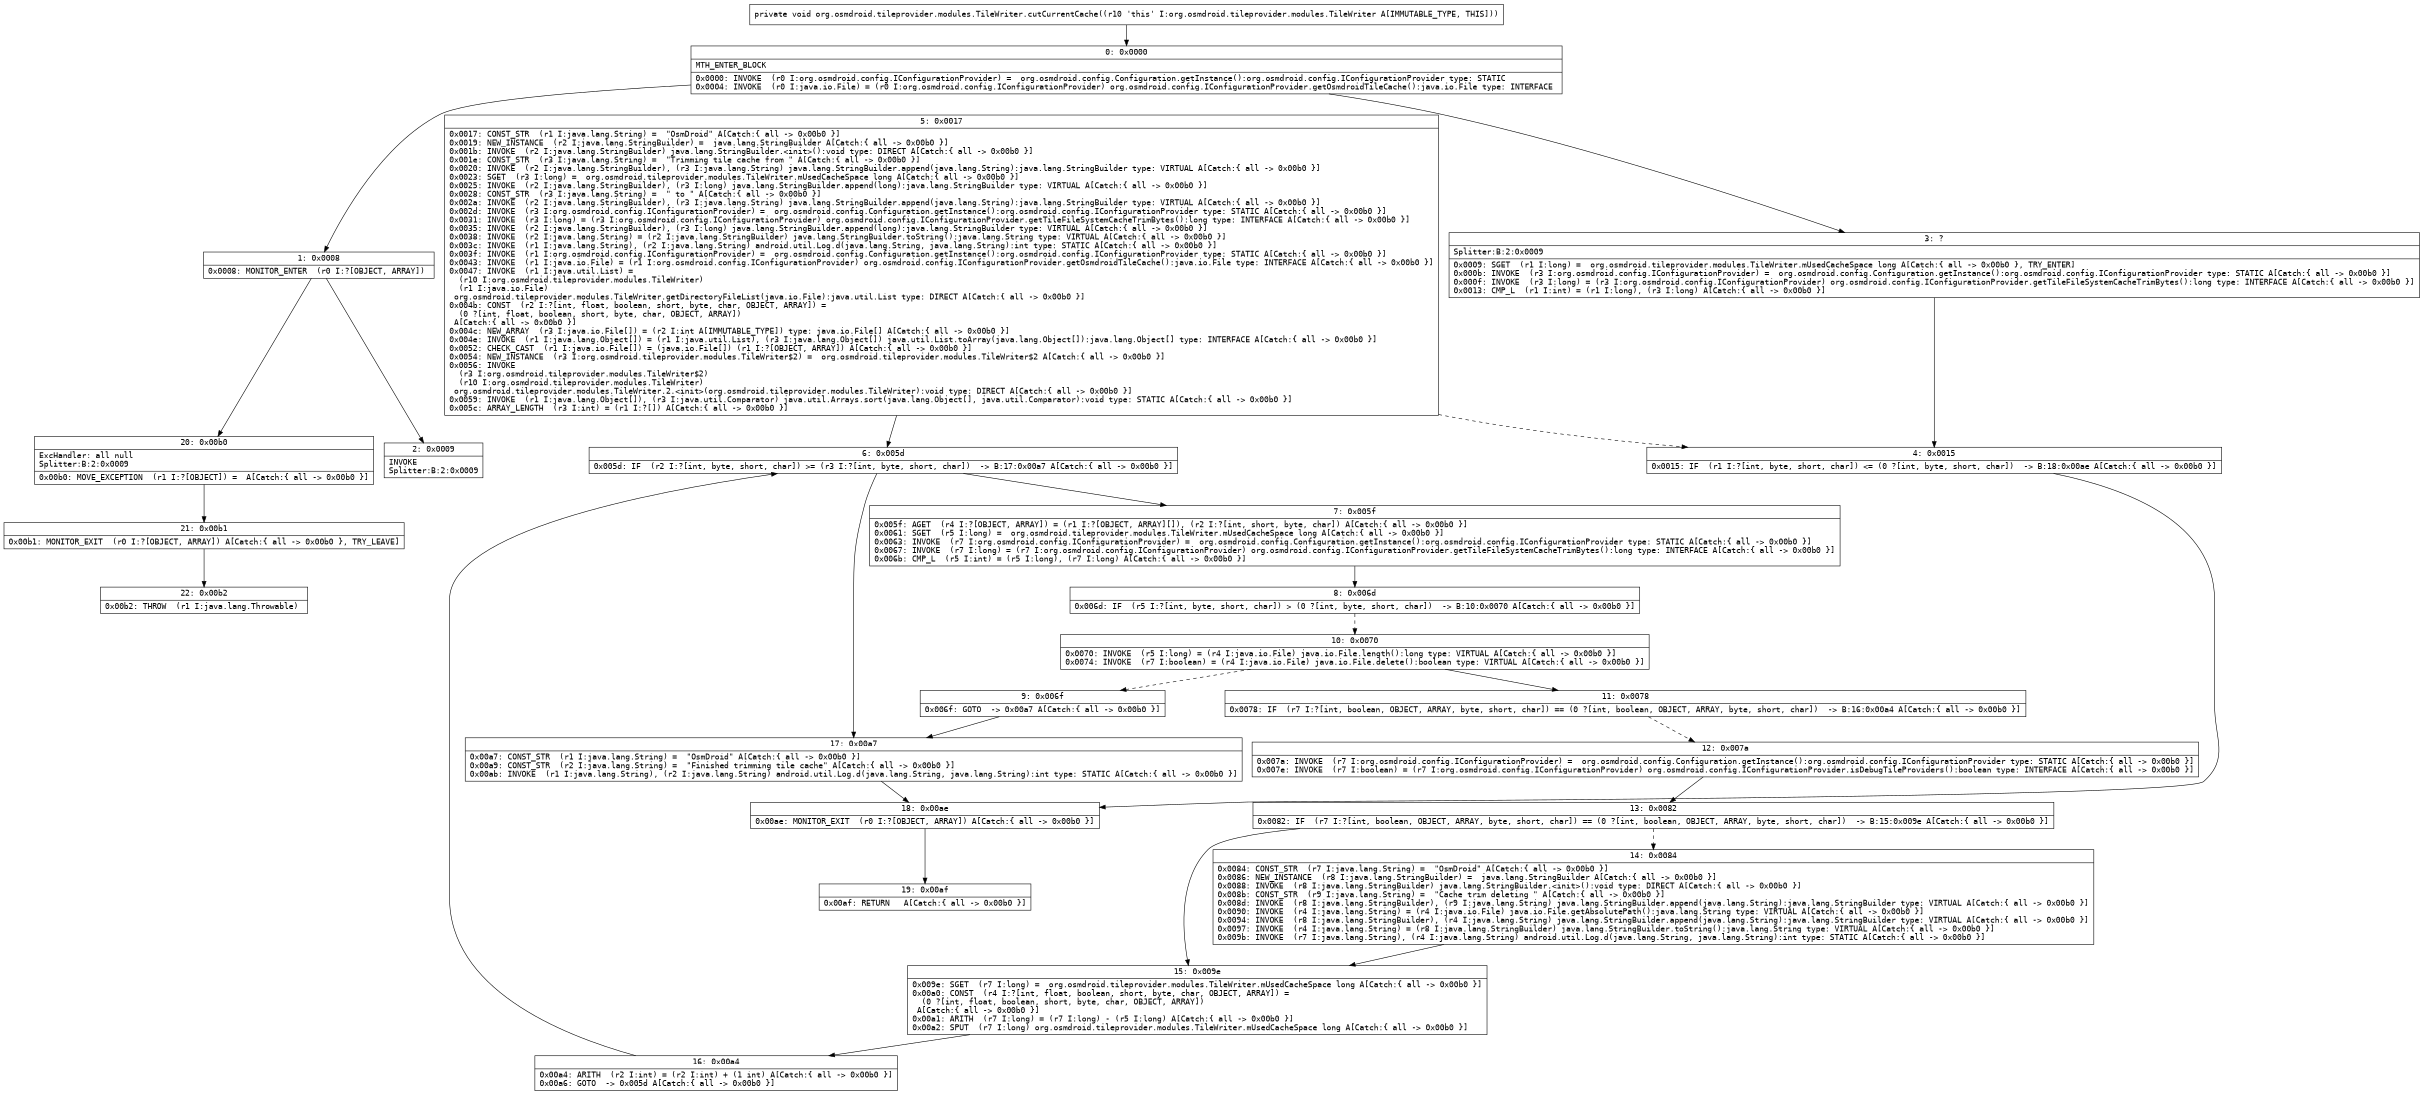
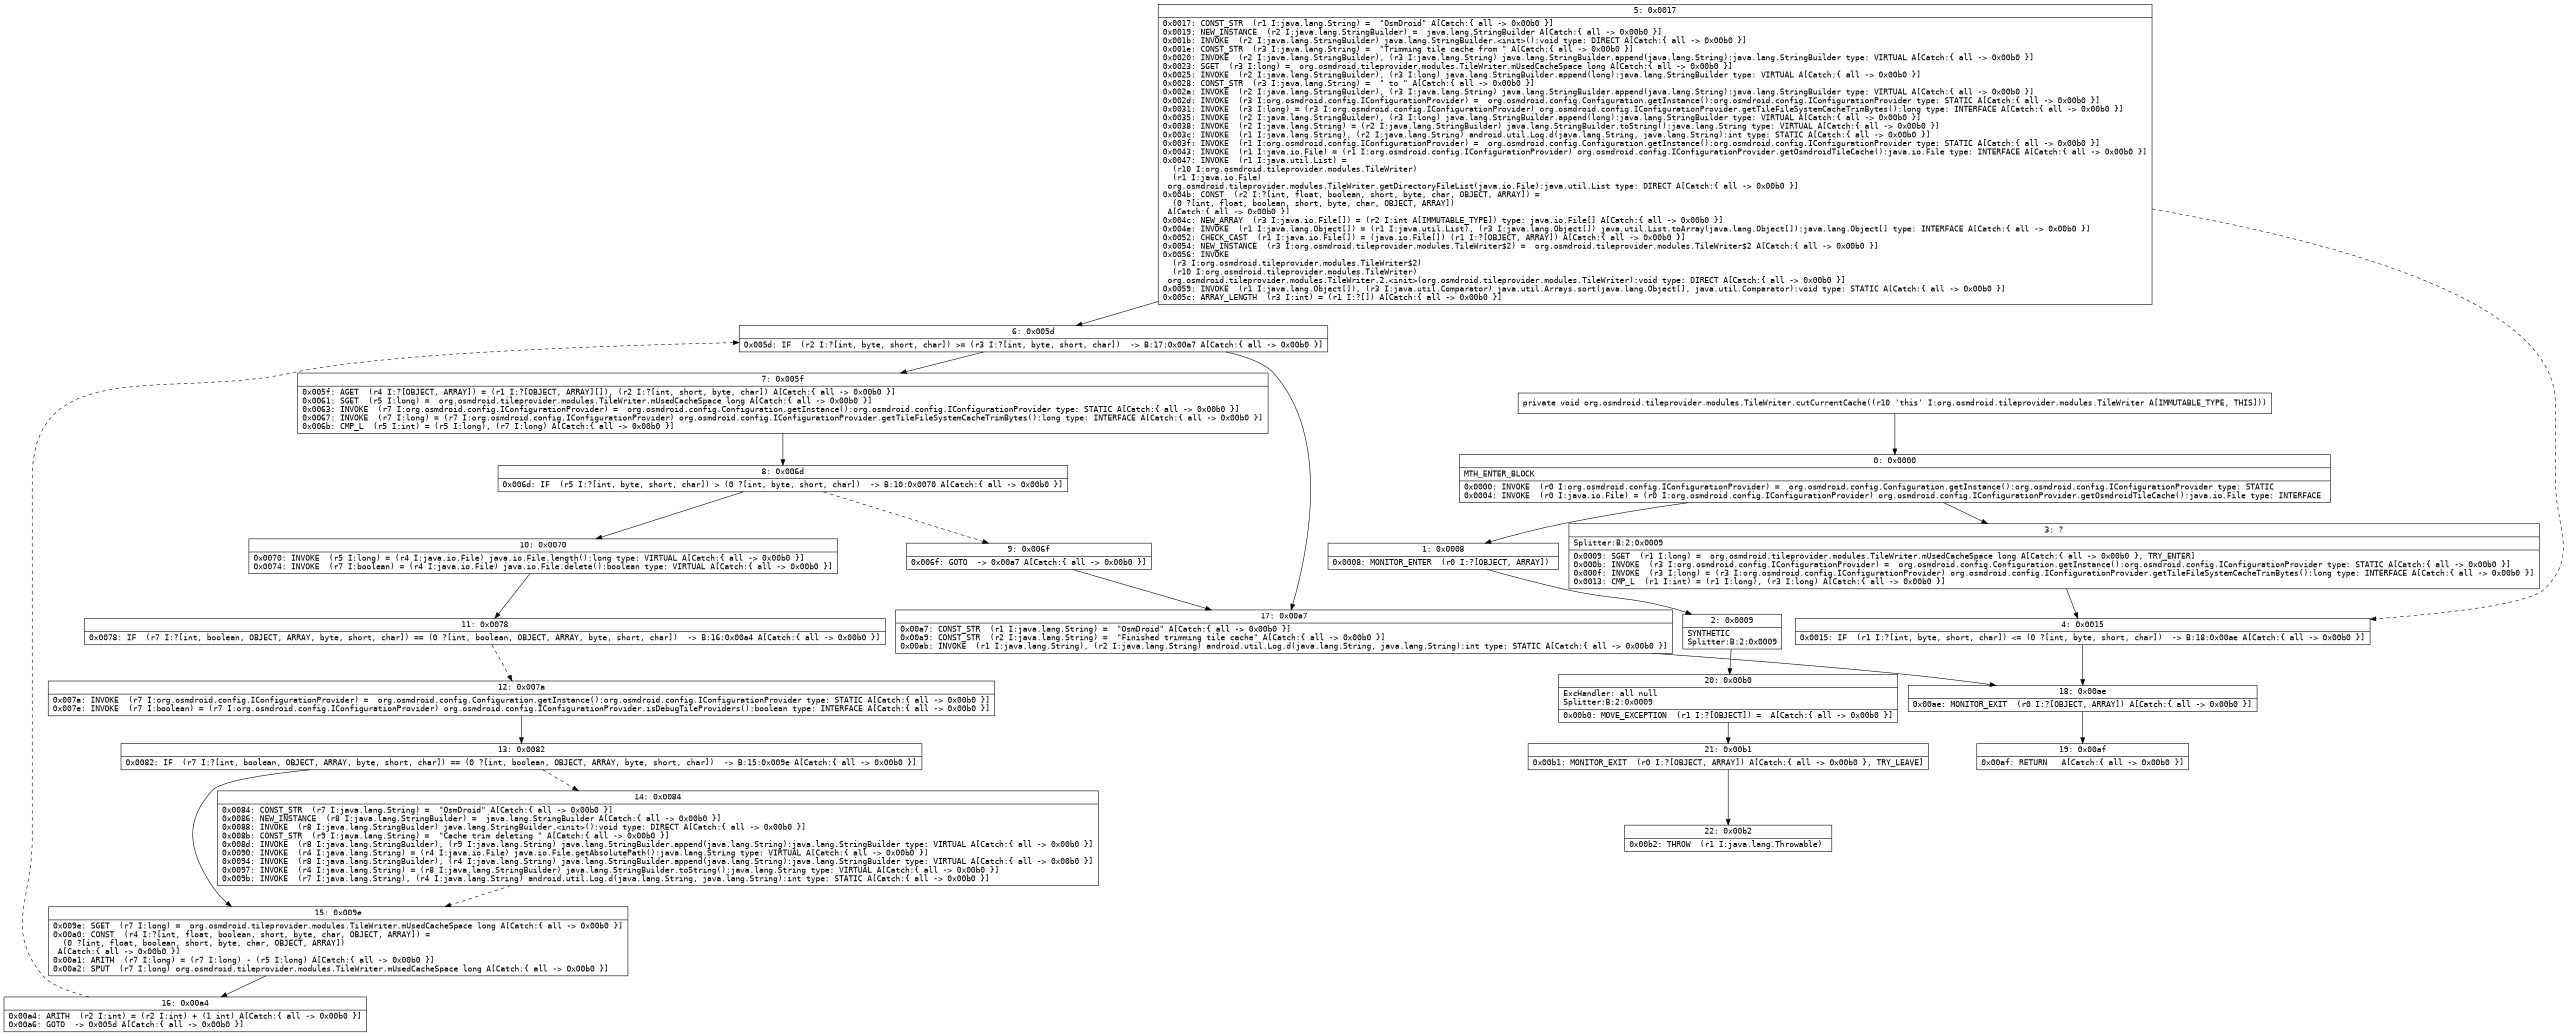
(266, 355) -> (1731, 655)
(403, 462) -> (1709, 634)
(1355, 621) -> (672, 514)
(1188, 679) -> (903, 517)
(450, 700) -> (81, 398)
(1400, 954) -> (481, 895)
